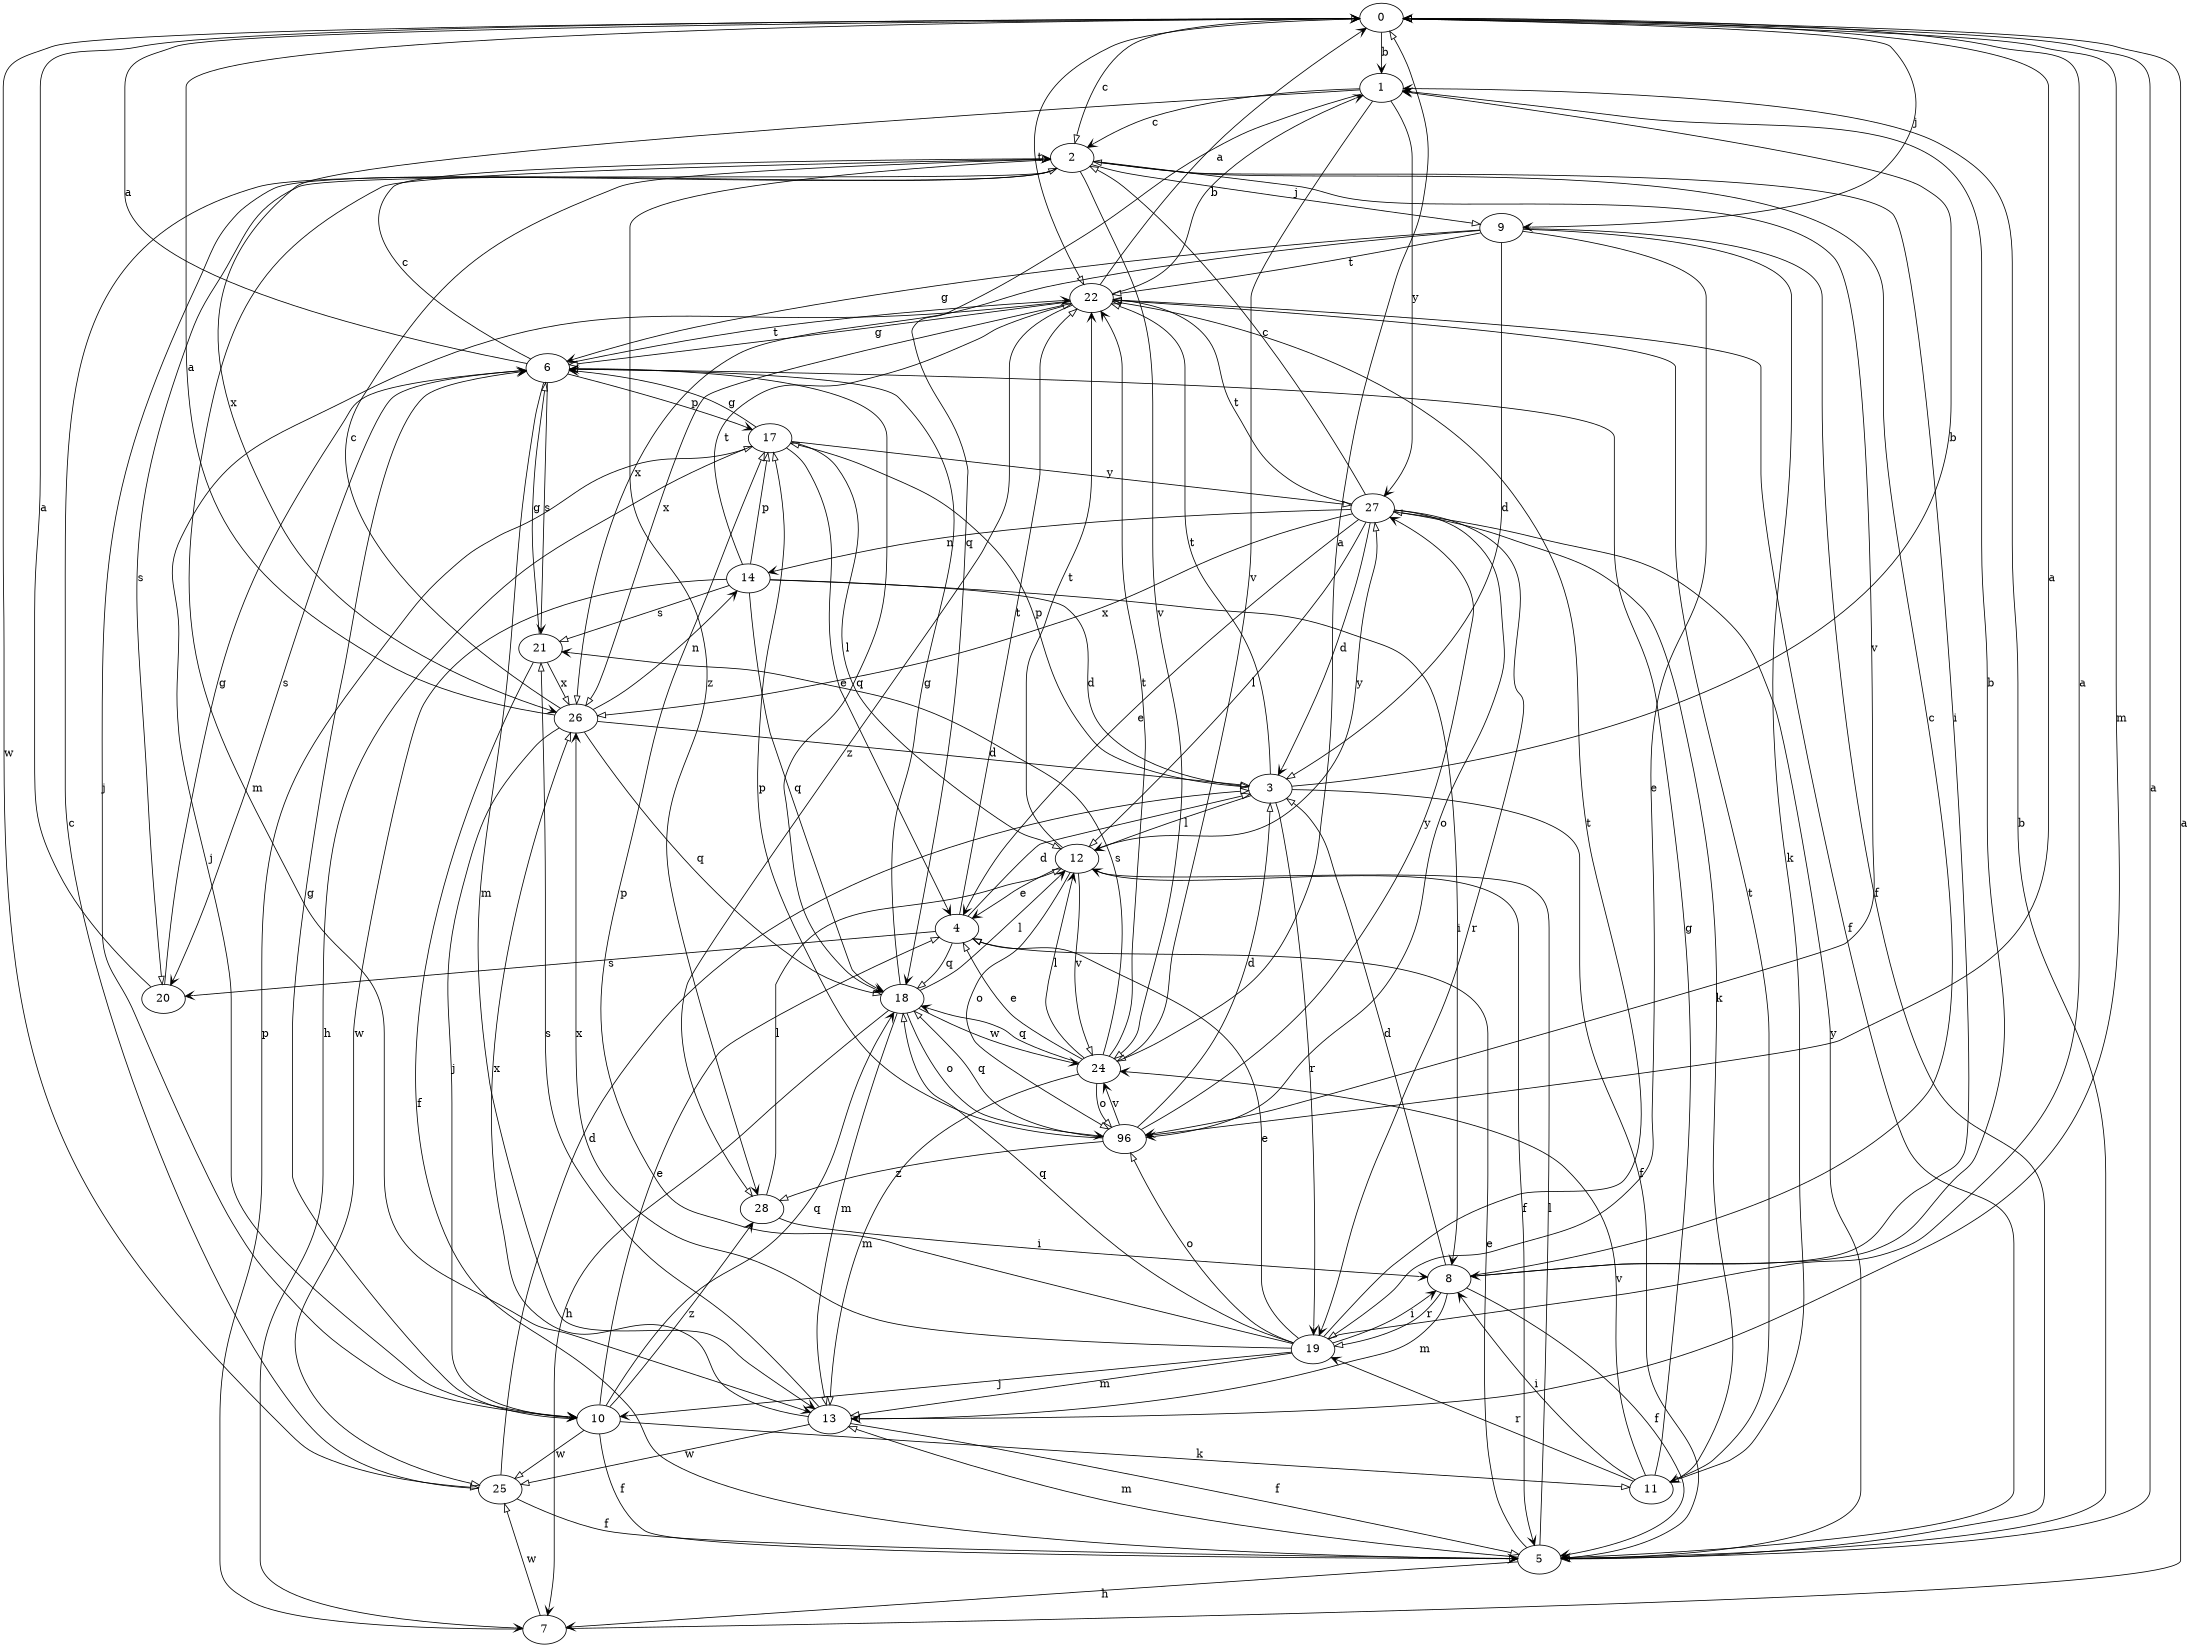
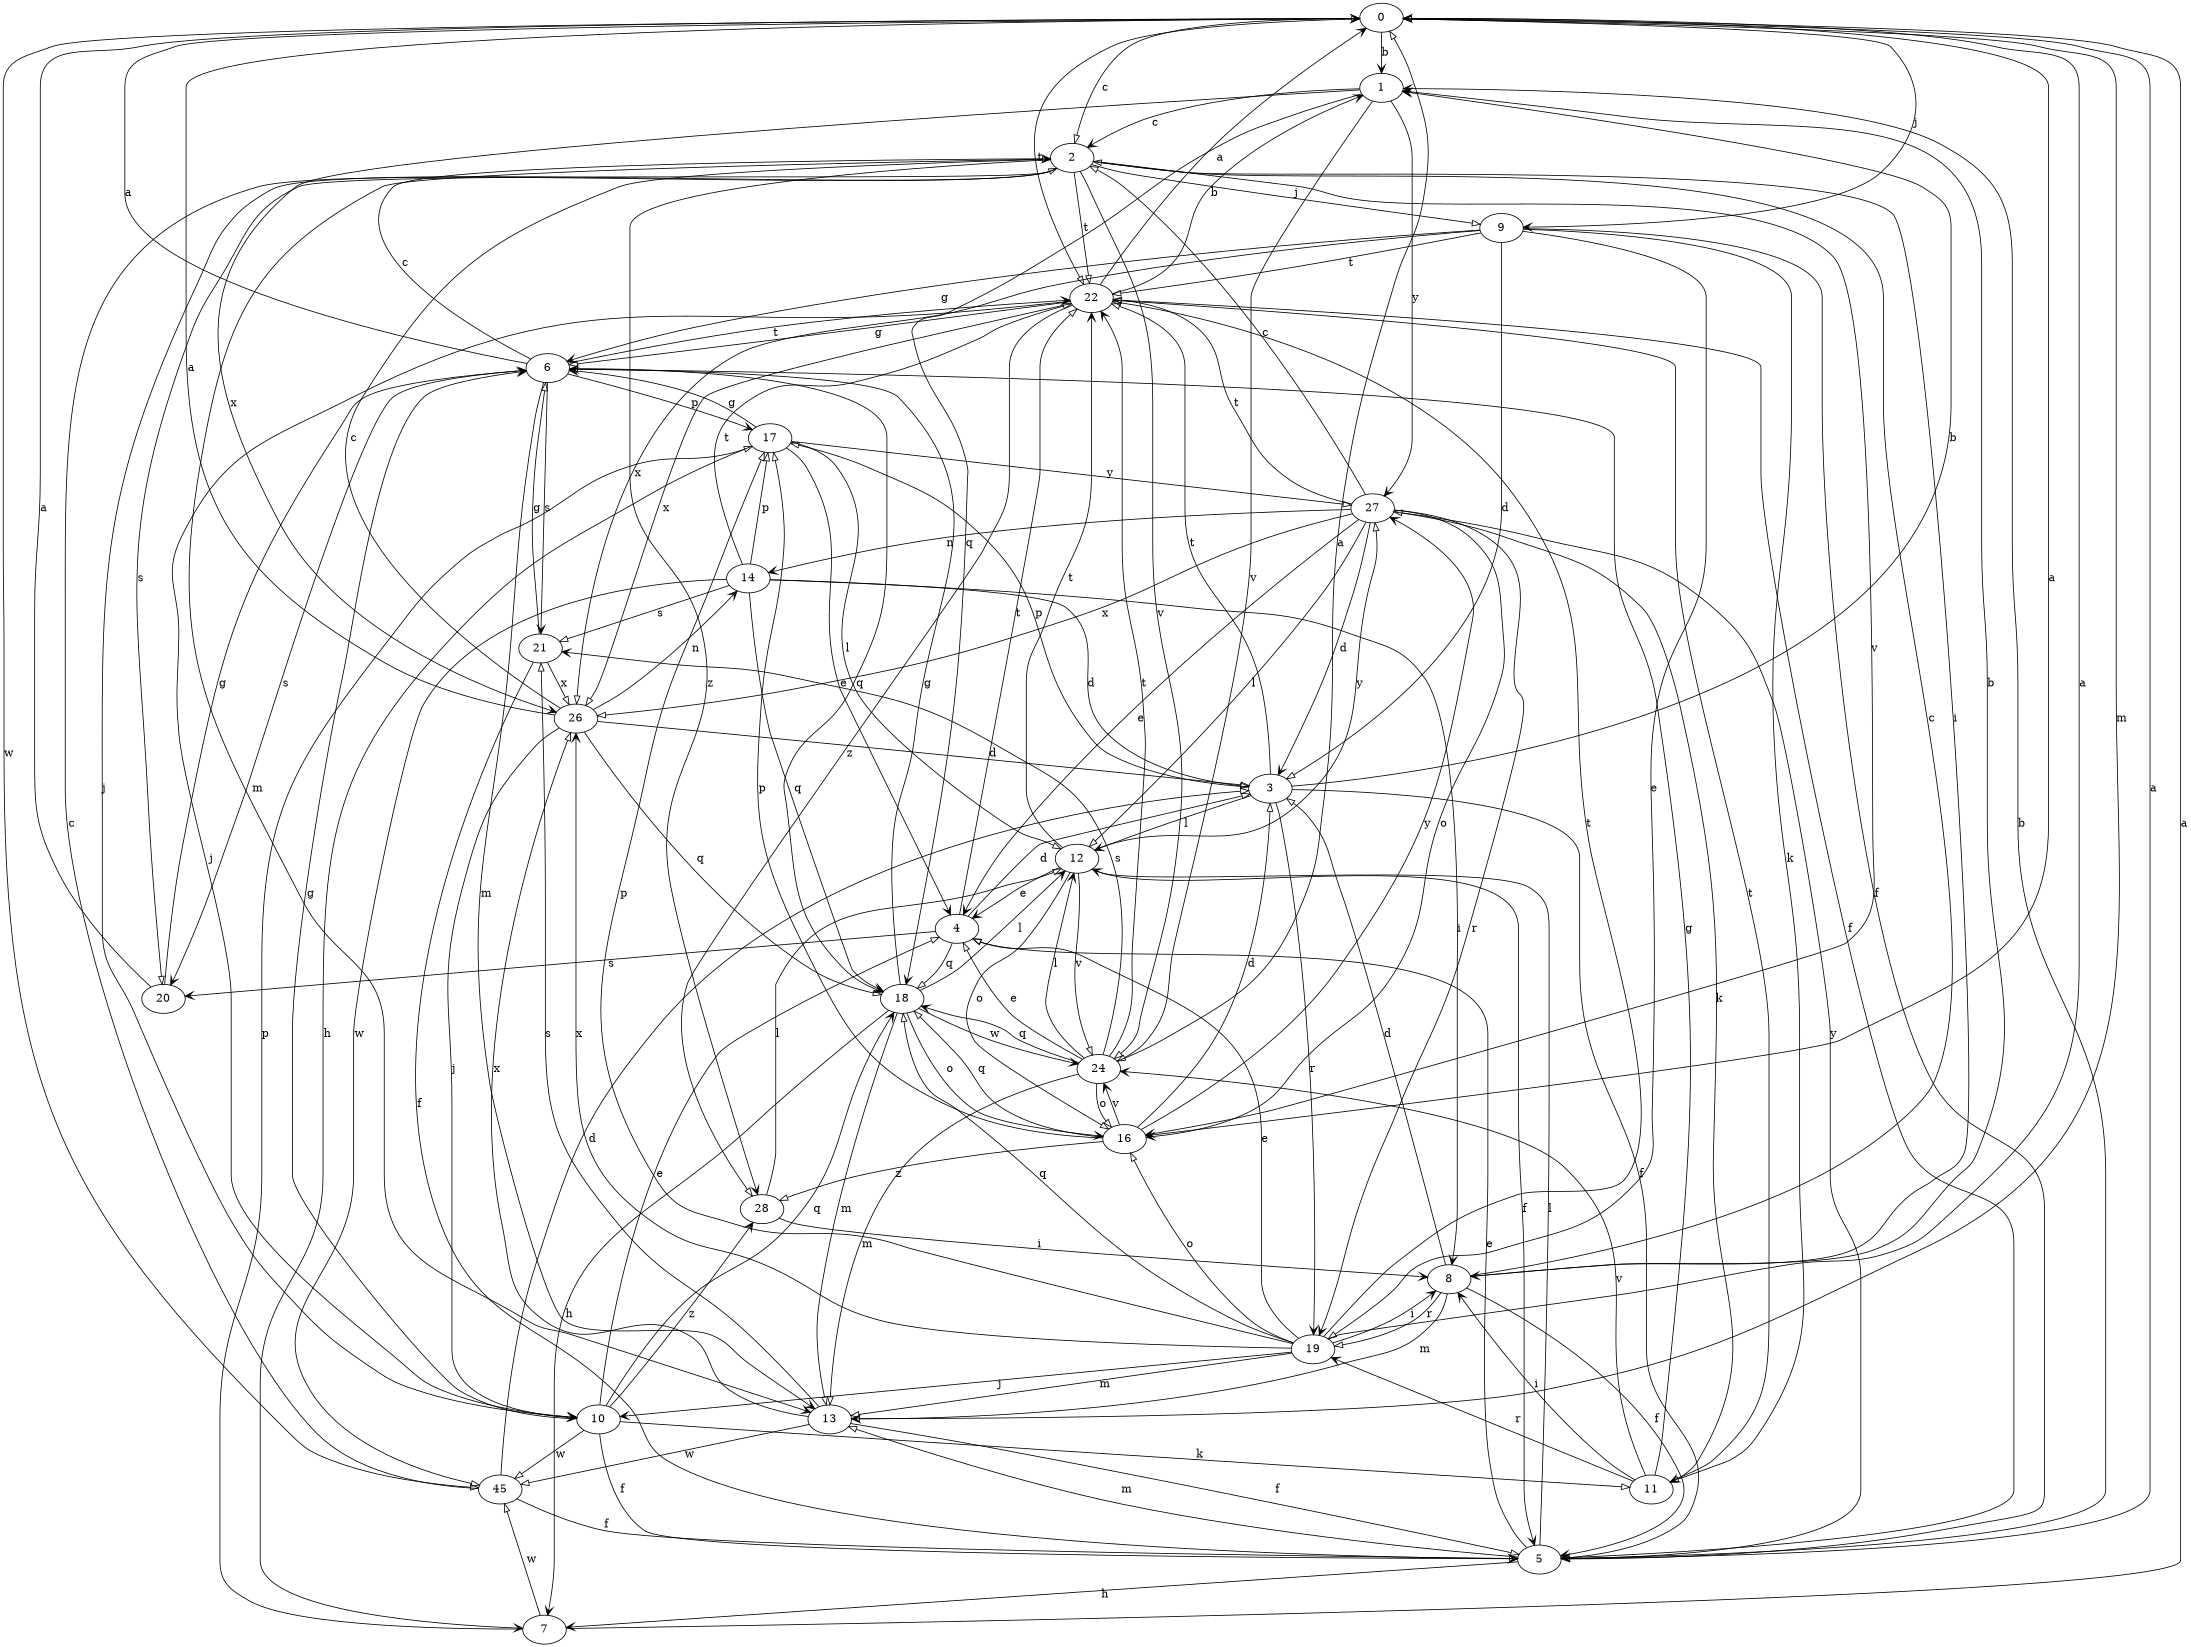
none -> (1081, 224)
(1125, 1139) -> (1125, 1139)
(500, 1489) -> (500, 1489)
